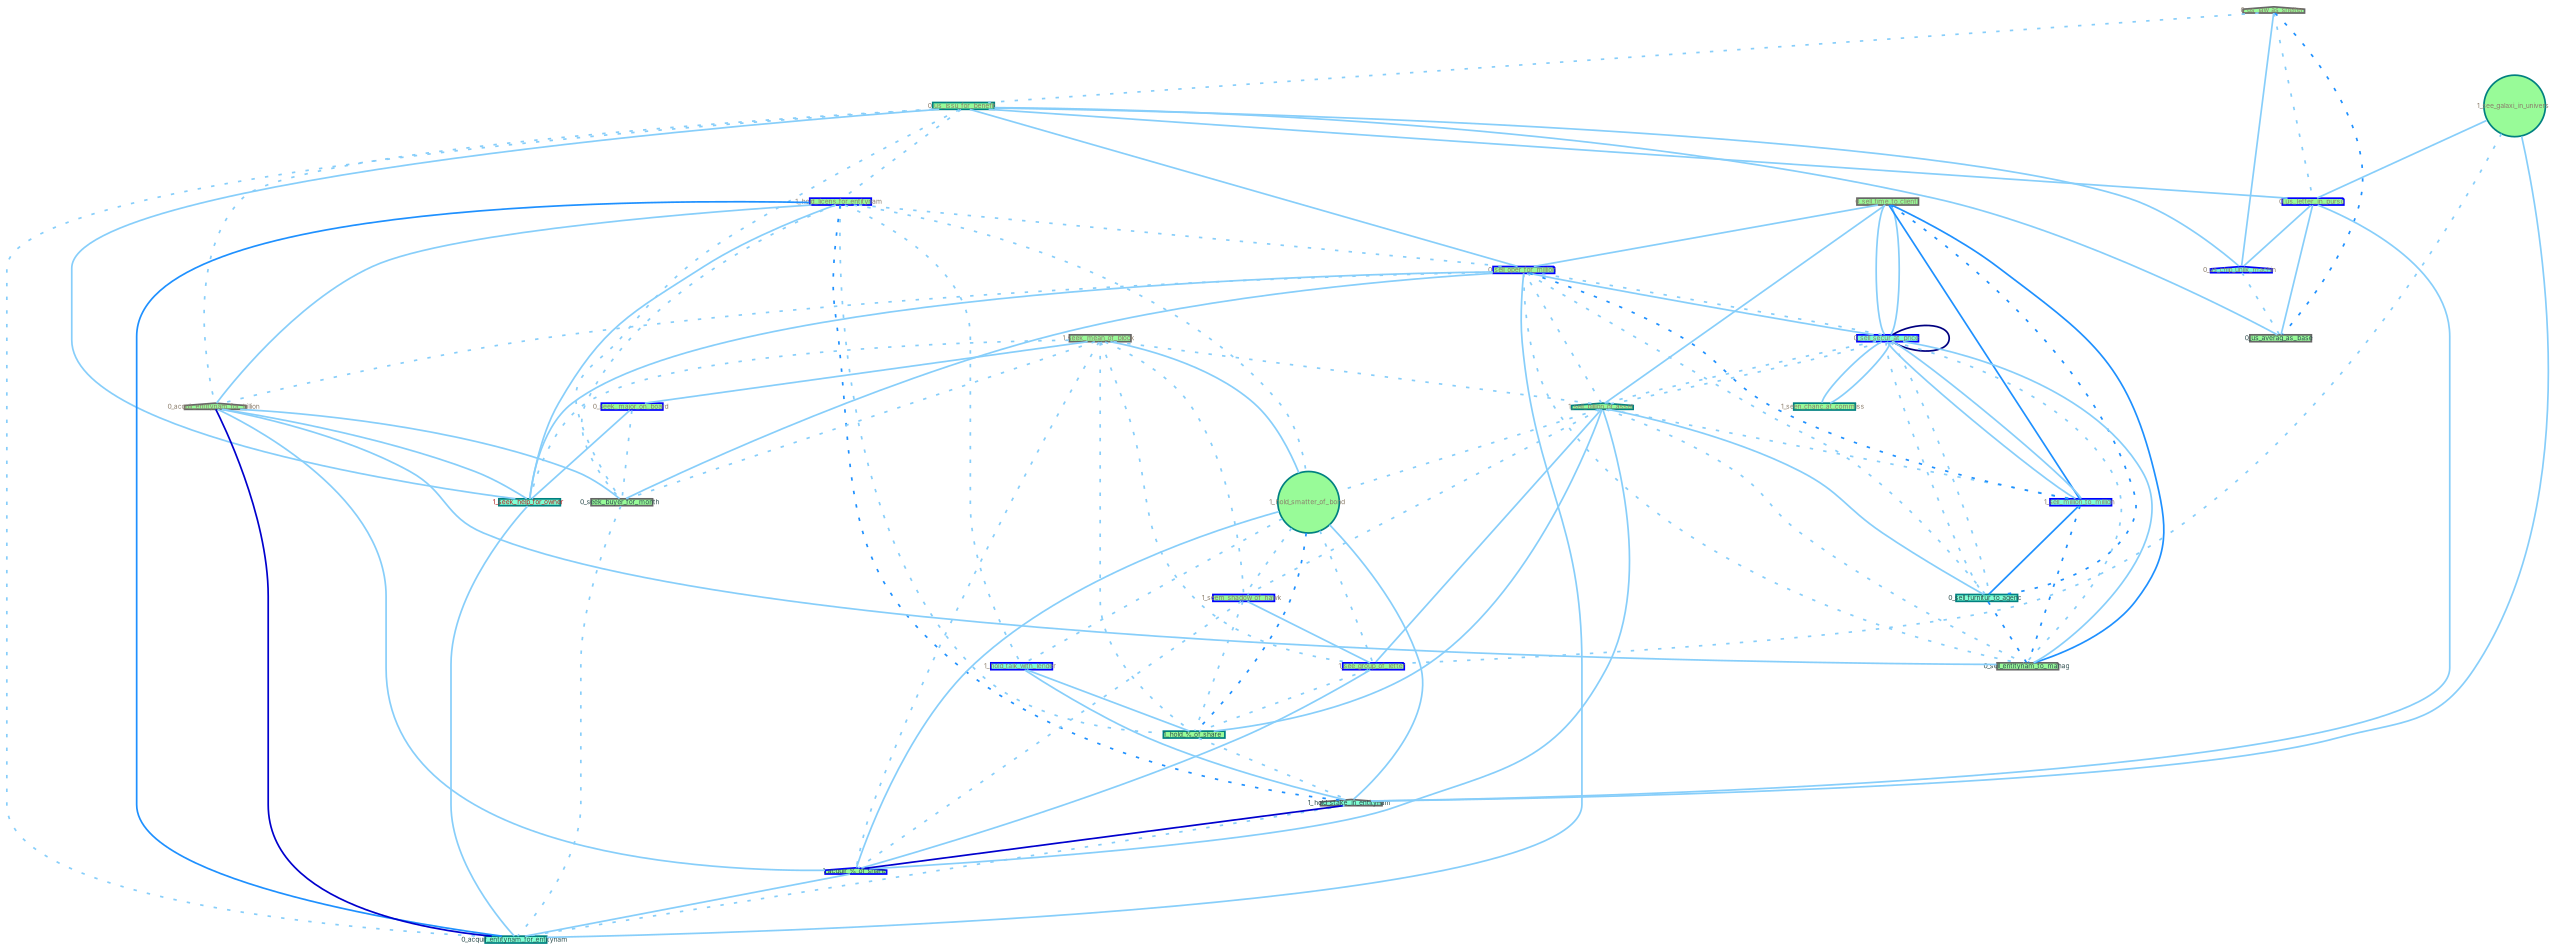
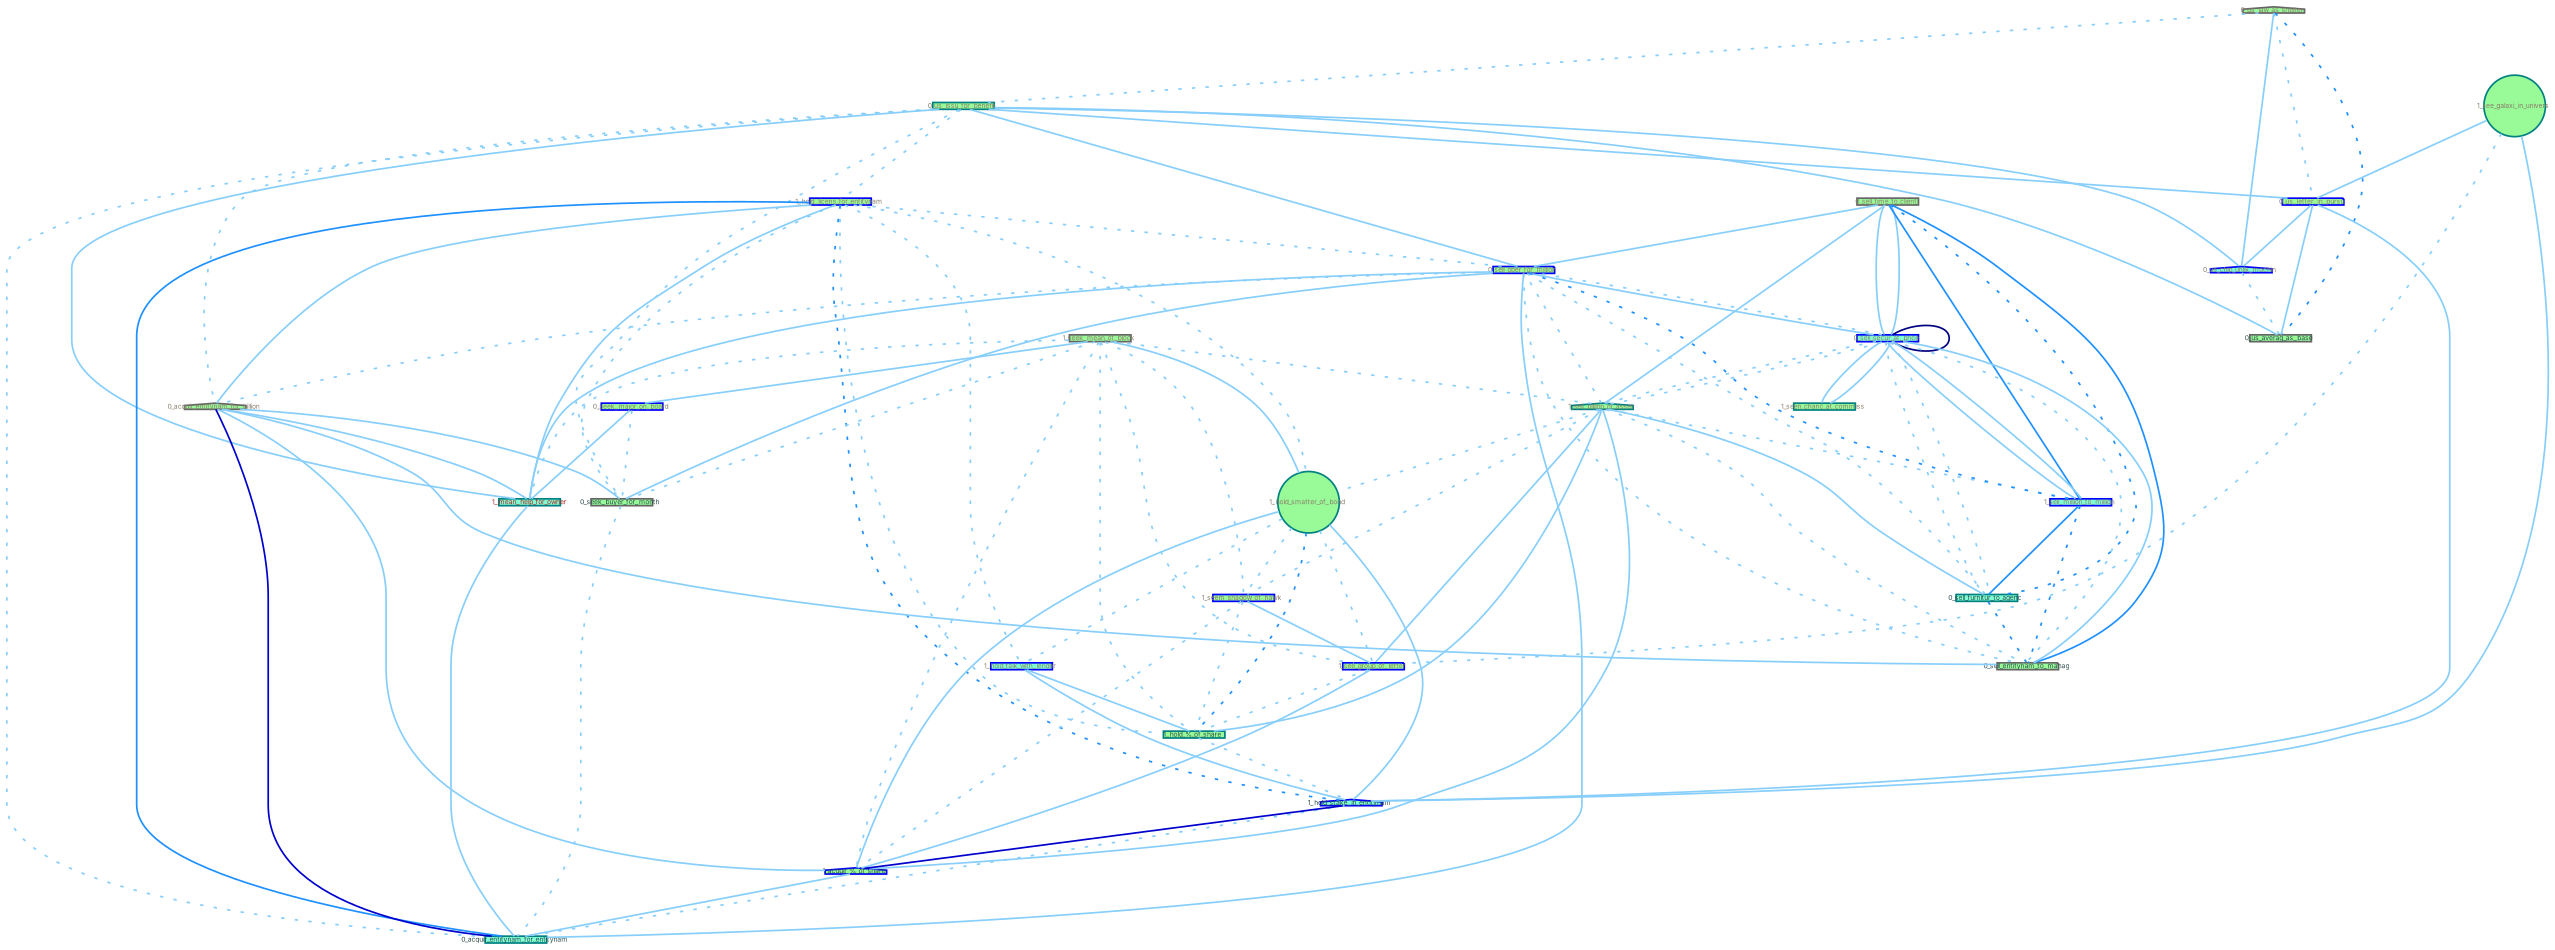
(530, 502) -> (530, 502)
(1351, 803) -> (1351, 803)
